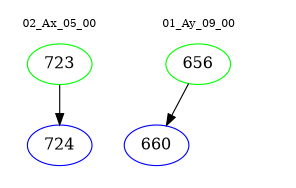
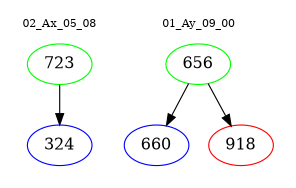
(60, 24) -> (60, 24)
(60, 145) -> (60, 145)
none -> (241, 145)
